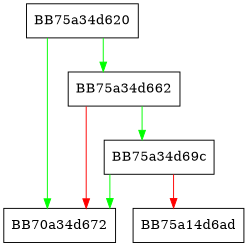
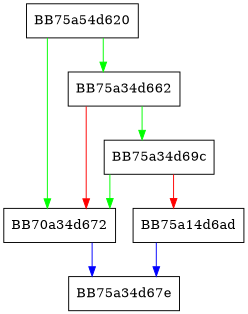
(82, 21) -> (82, 21)
none -> (124, 294)
